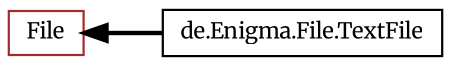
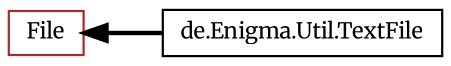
(302, 33) -> (302, 33)
